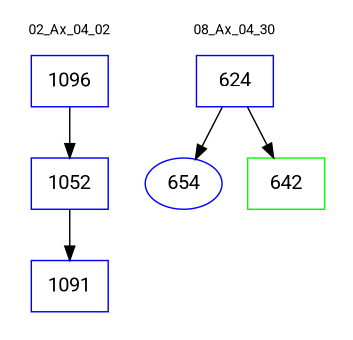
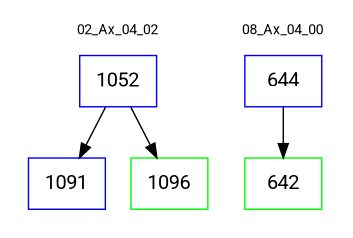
(235, 31) -> (283, 31)
(70, 81) -> (169, 184)
(235, 81) -> (283, 81)
(70, 125) -> (141, 126)
(184, 184) -> none
